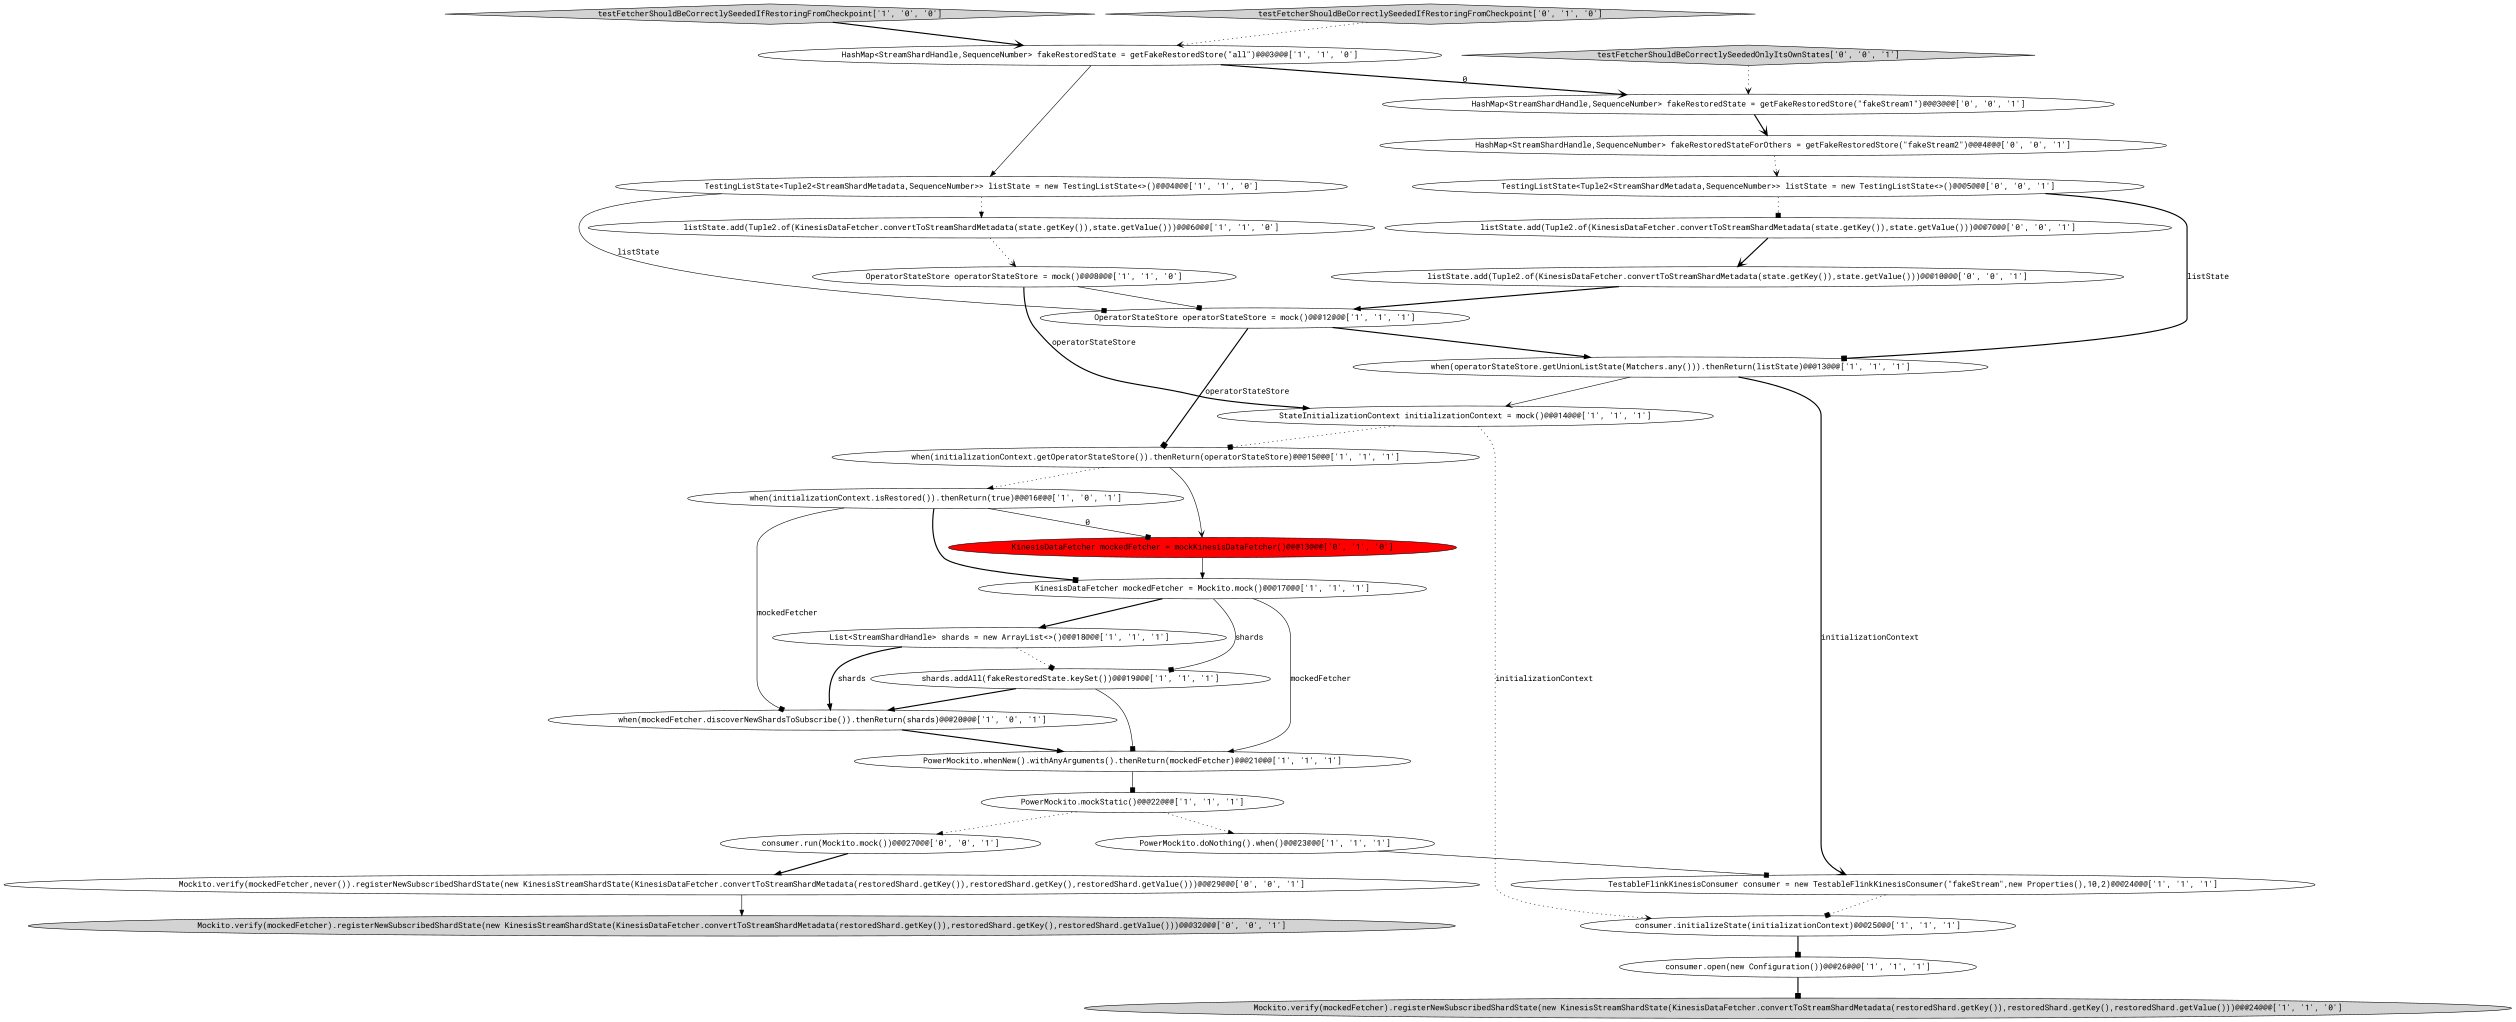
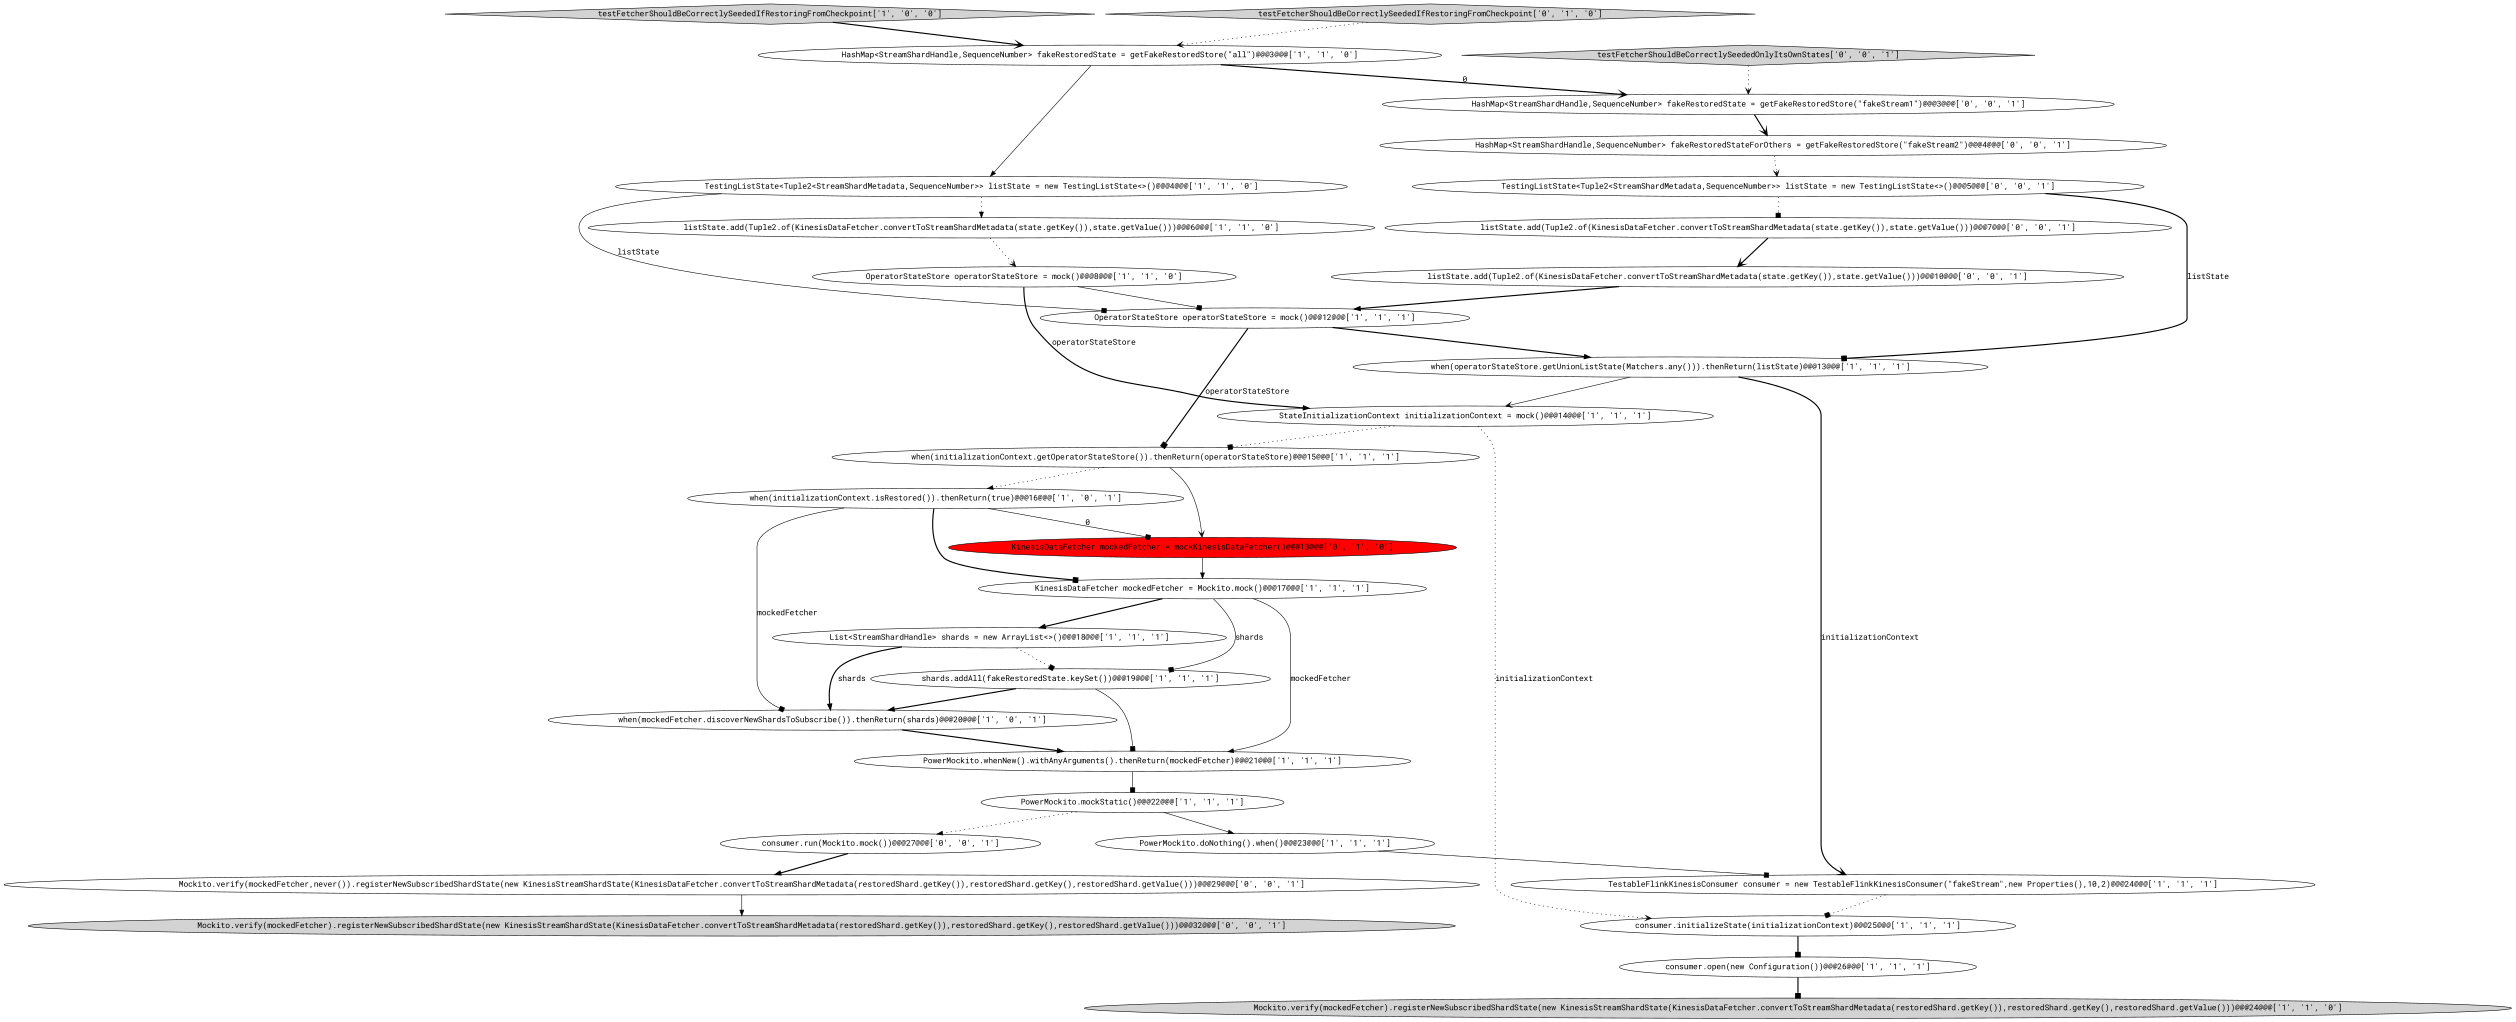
(1196, 822) -> (1196, 822)
